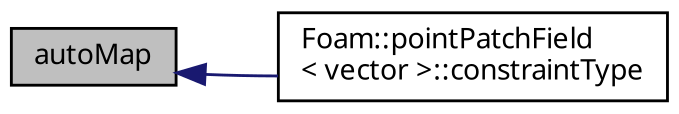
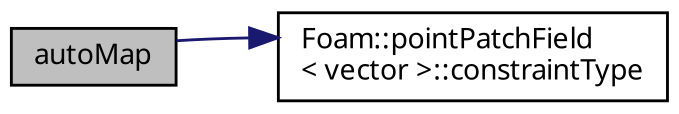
(242, 76) -> (213, 39)
